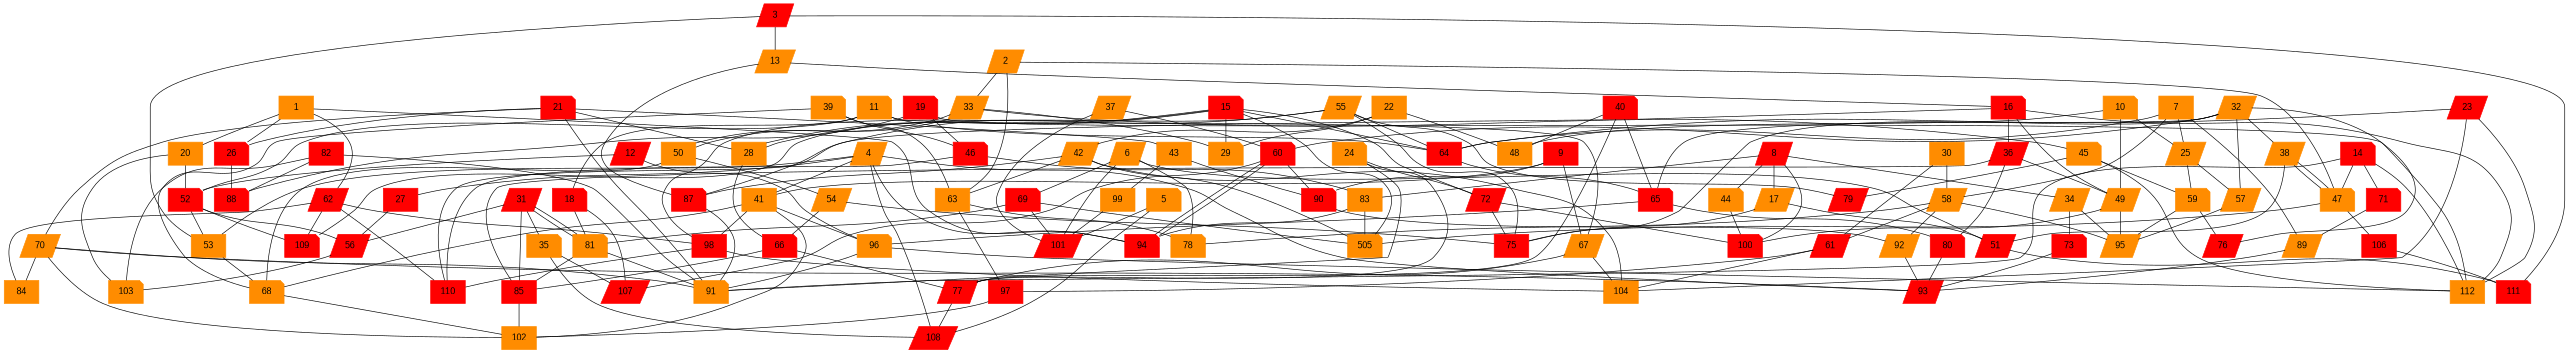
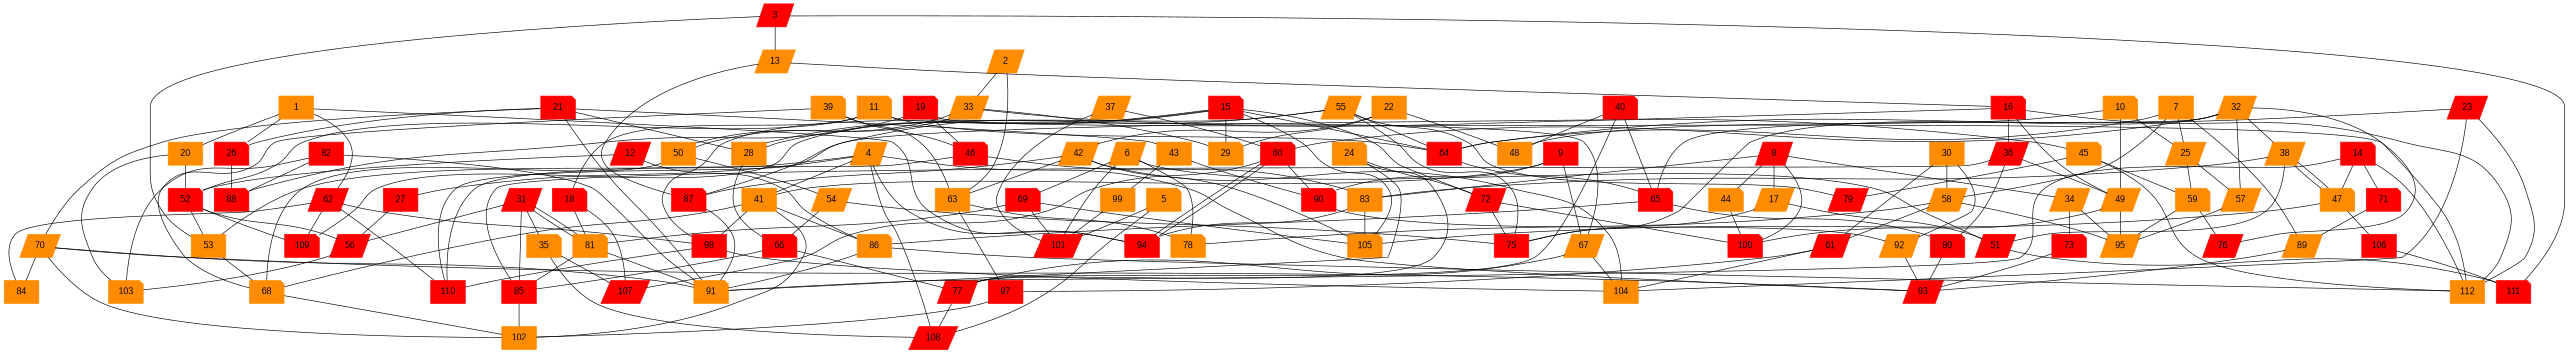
(1701, 71) -> none
none -> (1847, 179)
(1926, 220) -> (1968, 214)
(874, 246) -> (874, 246)
(1365, 246) -> (1365, 246)
